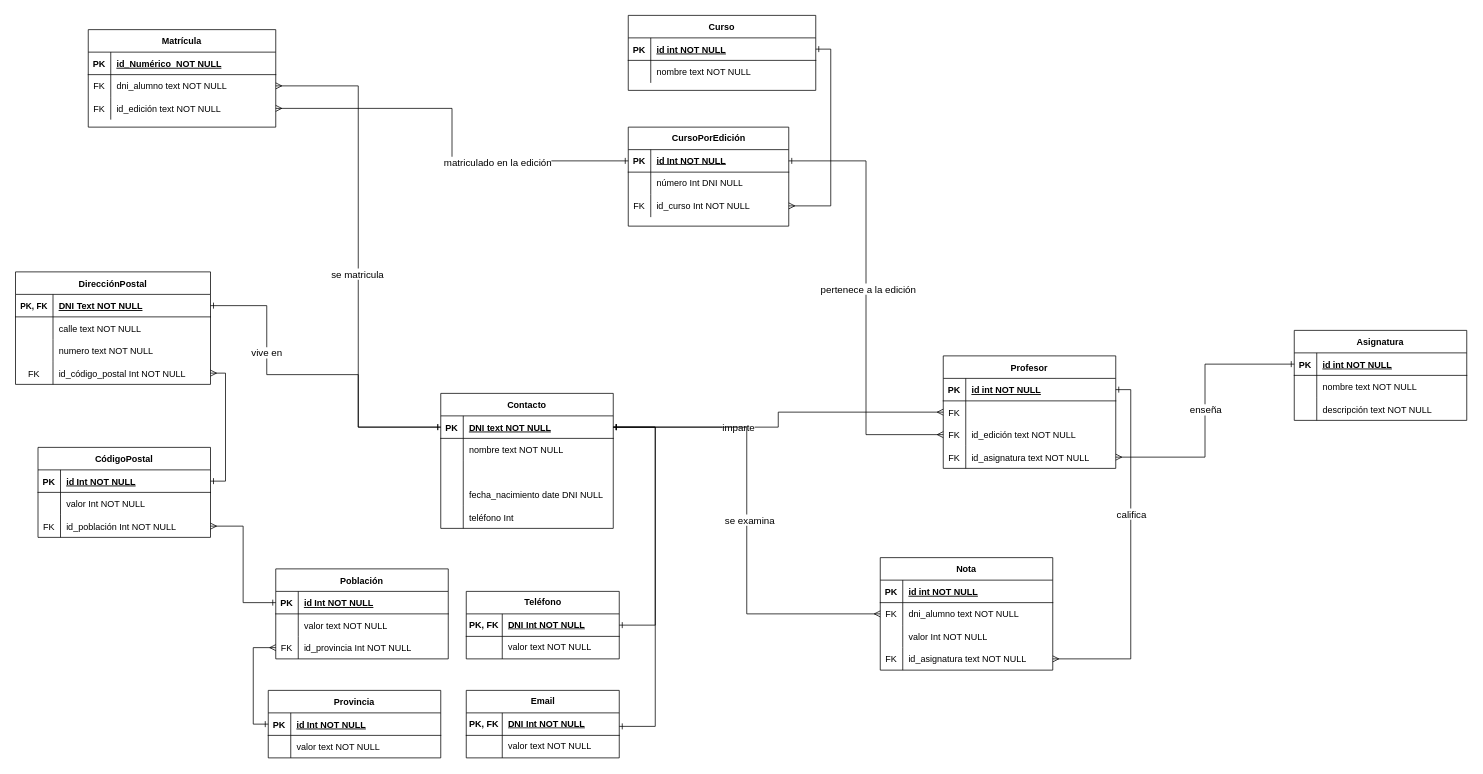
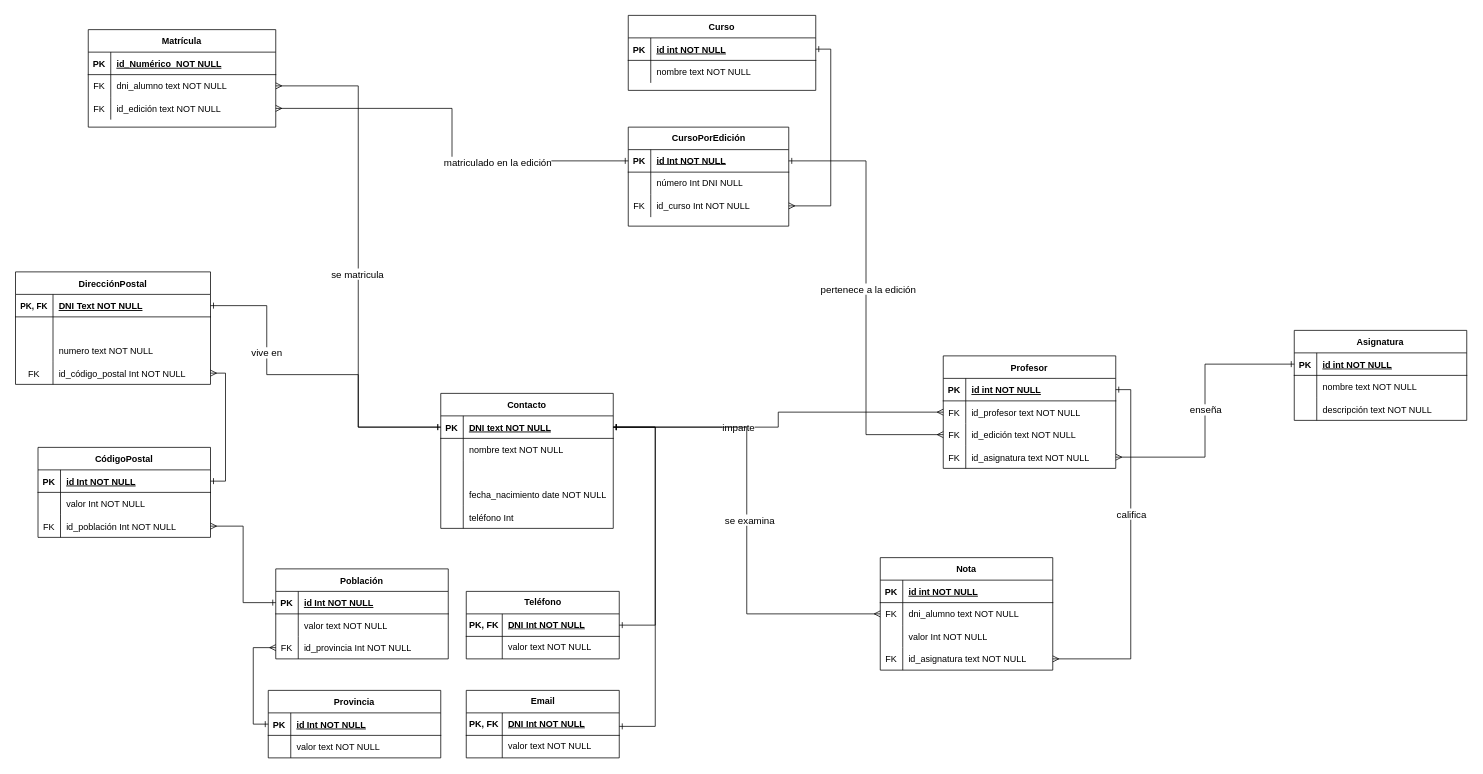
(132, 328) -> none
none -> (1041, 412)
(539, 495) -> (539, 495)
